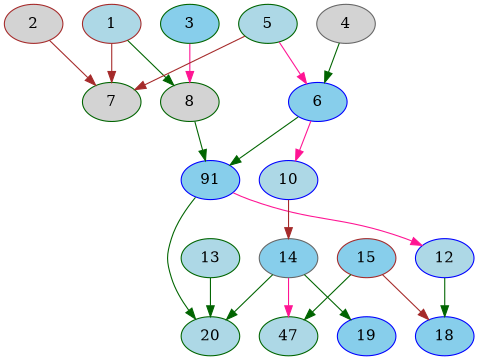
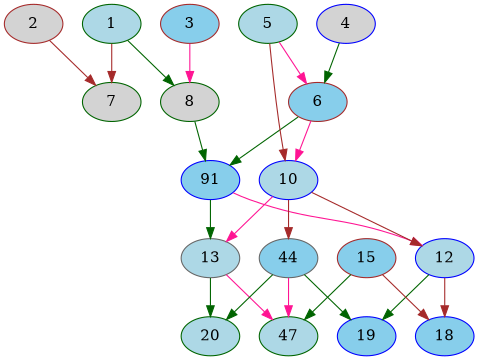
(112, 24) -> (112, 24)
(190, 24) -> (190, 24)
(346, 24) -> (346, 24)
(197, 59) -> (276, 97)
(318, 102) -> (318, 102)
none -> (253, 215)
none -> (362, 217)
(168, 253) -> (210, 214)
(210, 258) -> (210, 258)
(289, 258) -> (289, 258)
none -> (245, 292)
none -> (411, 292)
(445, 292) -> (445, 292)
